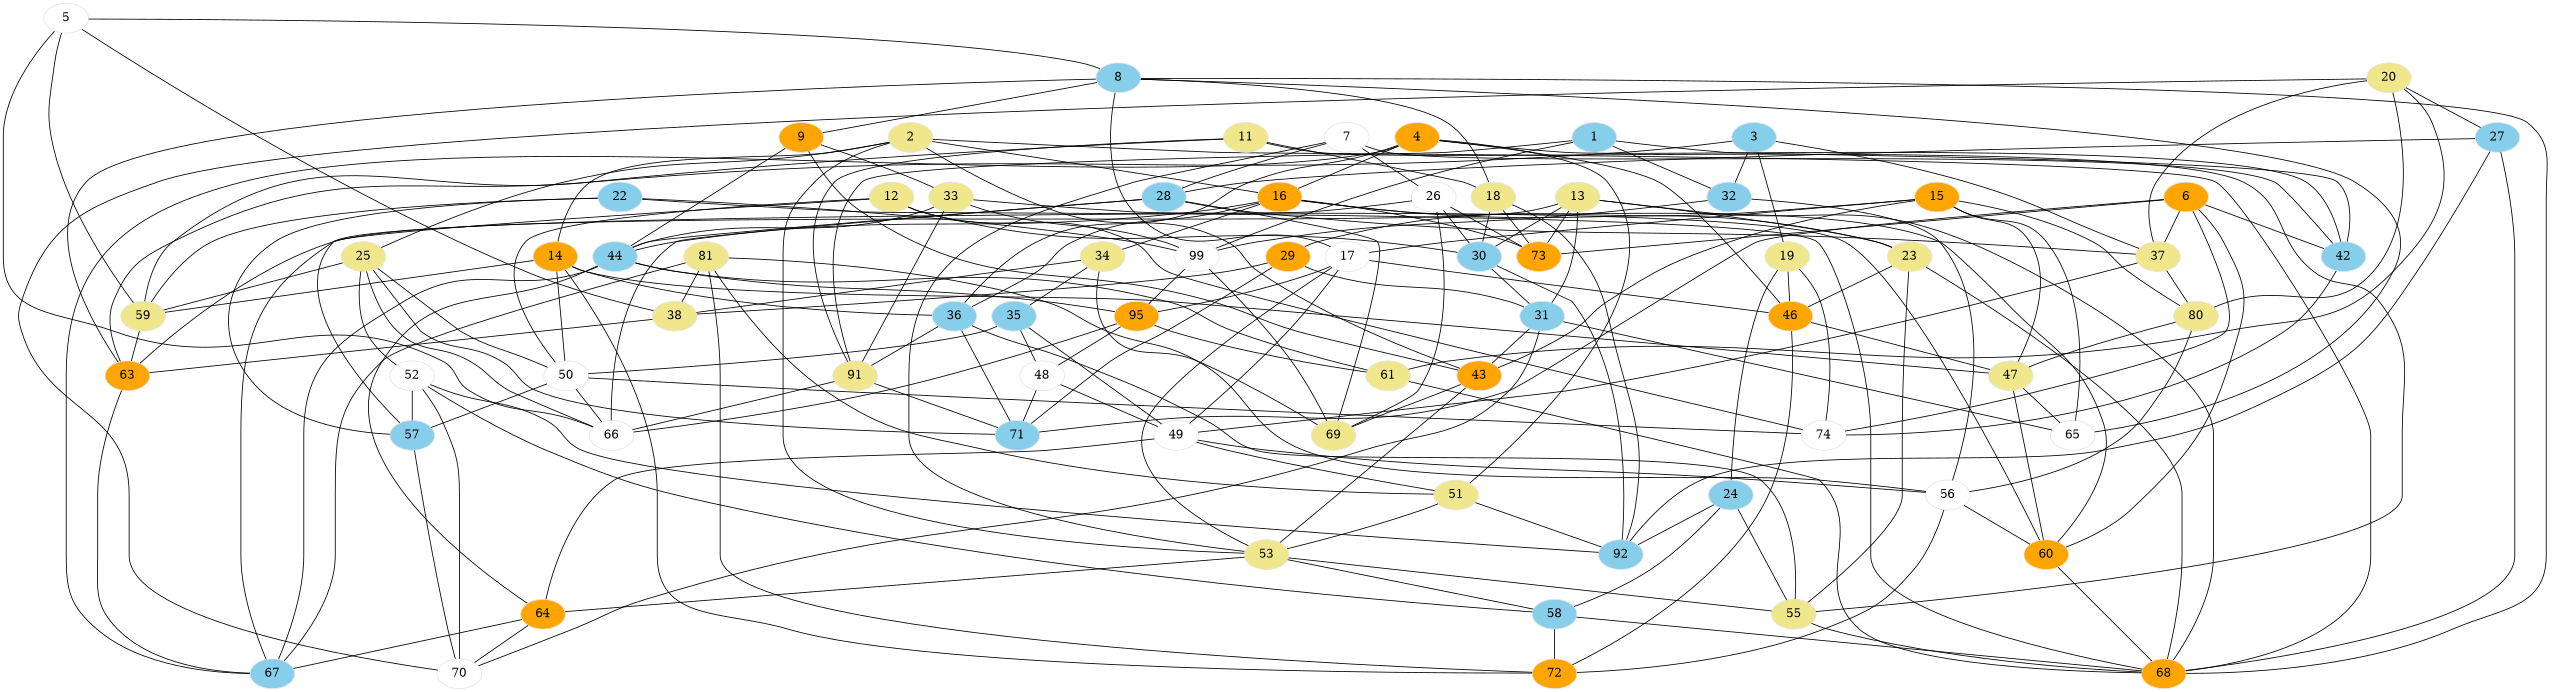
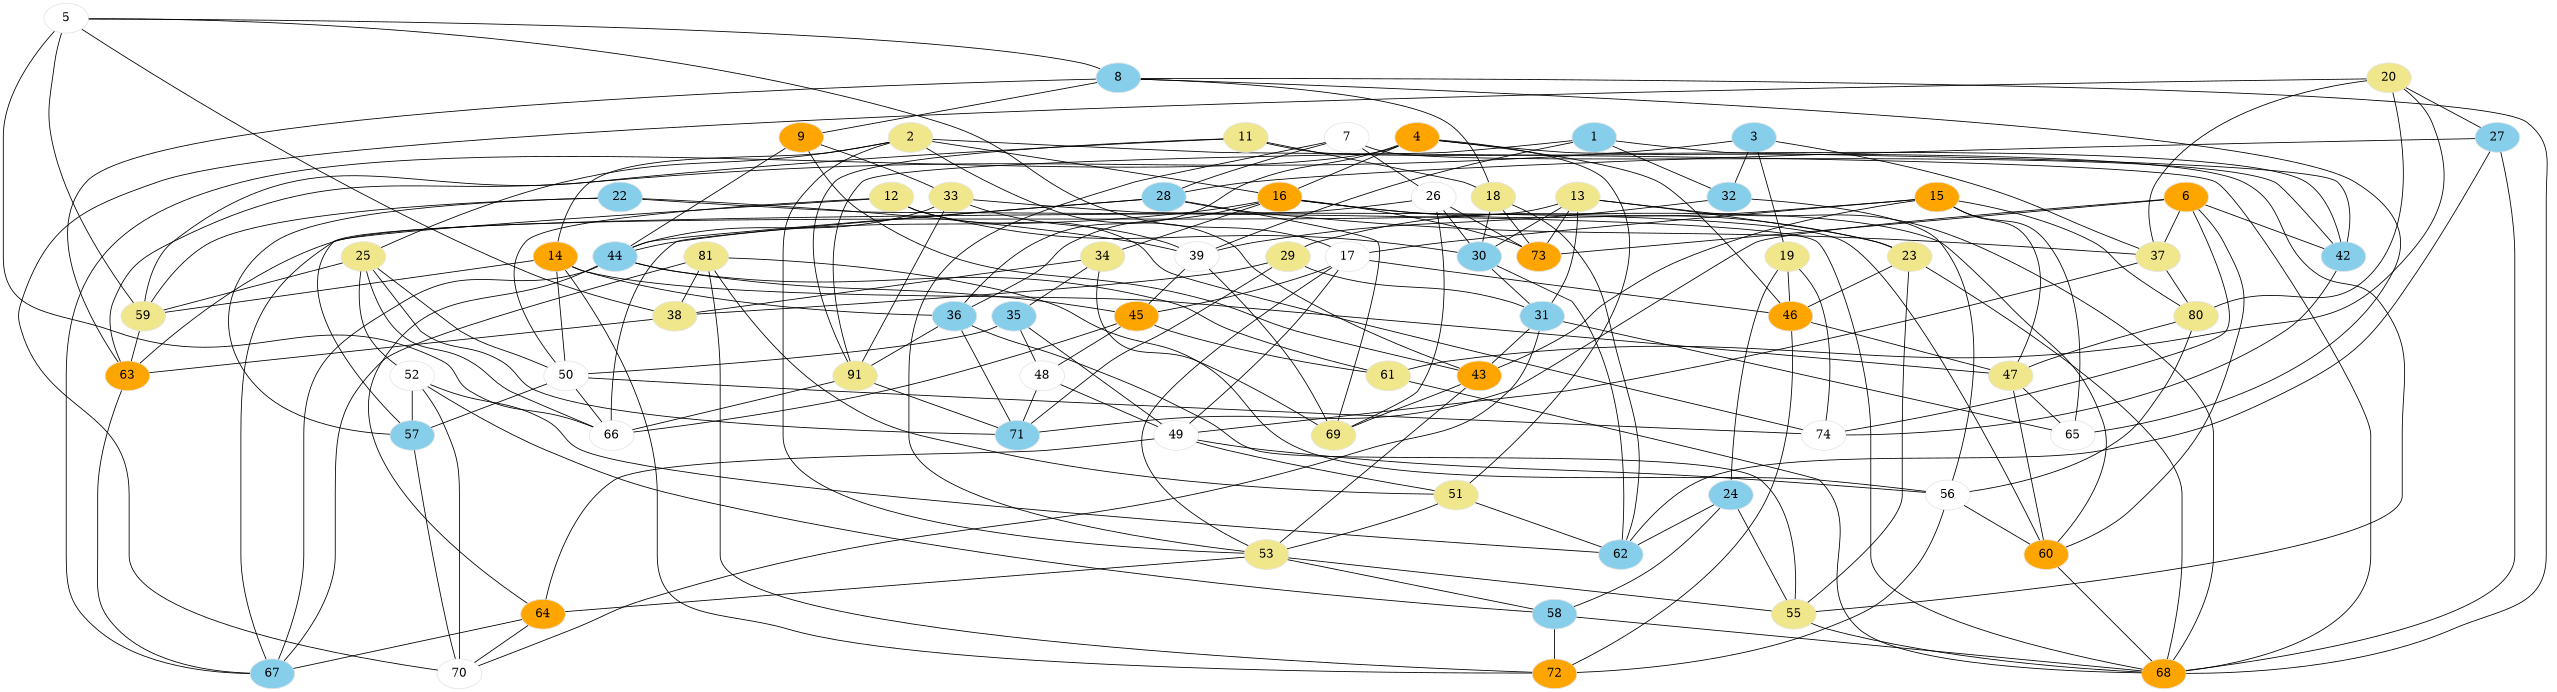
(1160, 231) -> (724, 72)
(1197, 257) -> (1197, 257)
(1288, 257) -> (1288, 257)
(1137, 316) -> (1137, 316)
(1621, 555) -> (1621, 555)
